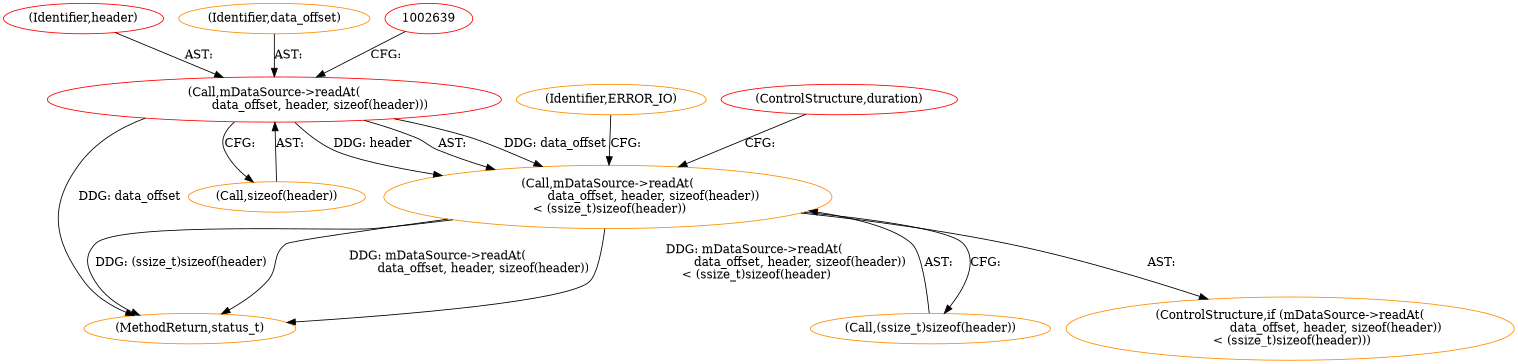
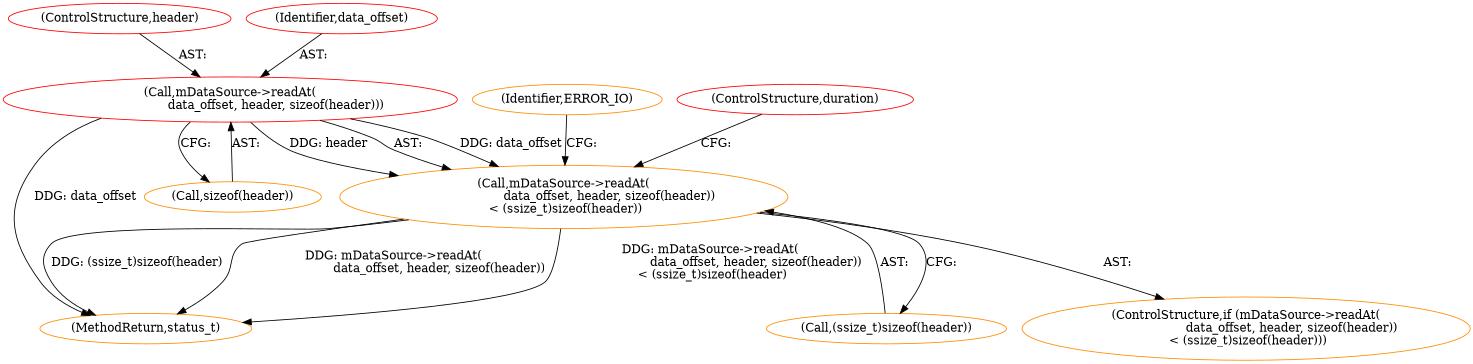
(84, 19) -> (120, 19)
(274, 19) -> (342, 19)
(429, 19) -> none
